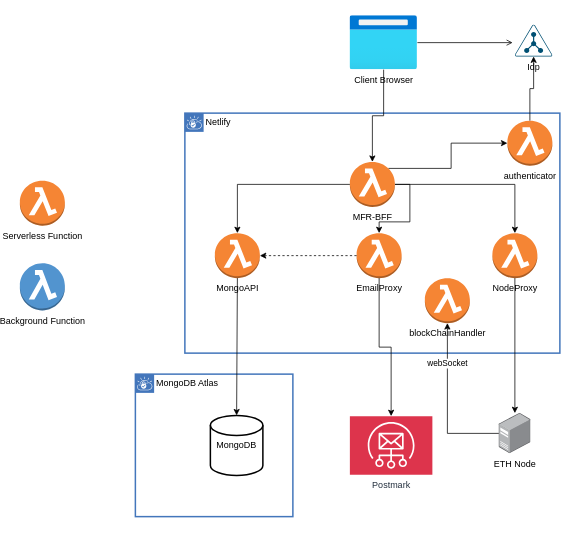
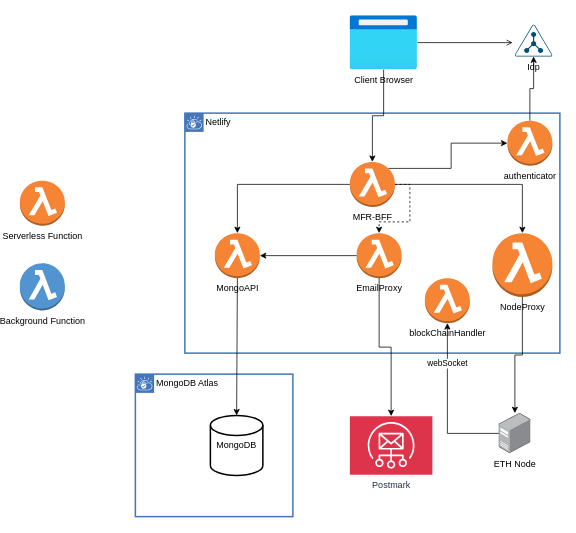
(410, 222) -> (410, 222)
(310, 255) -> (310, 255)
(515, 255) -> (522, 265)
